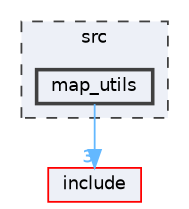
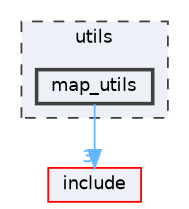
(95, 38) -> (95, 38)
